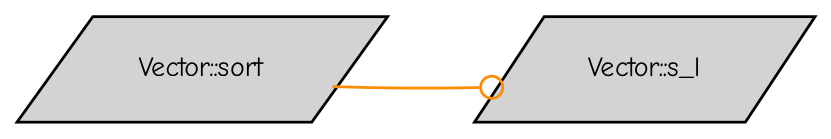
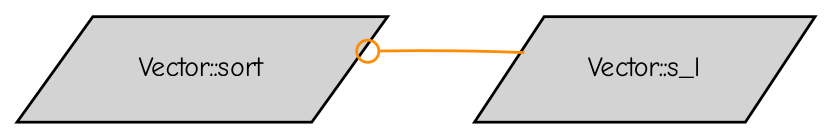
(406, 88) -> (452, 51)
